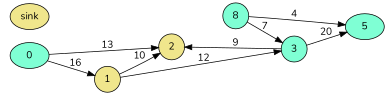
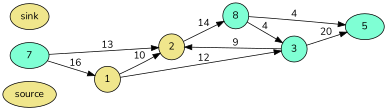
(265, 26) -> (265, 26)
none -> (200, 33)
(30, 56) -> (30, 56)
none -> (30, 94)
